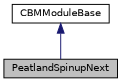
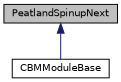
(61, 46) -> (61, 46)
